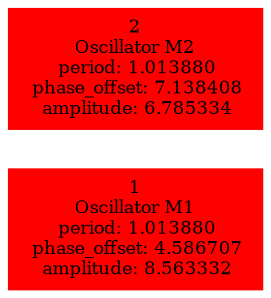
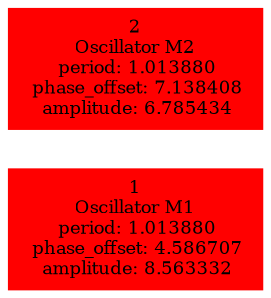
(136, 108) -> (136, 108)
